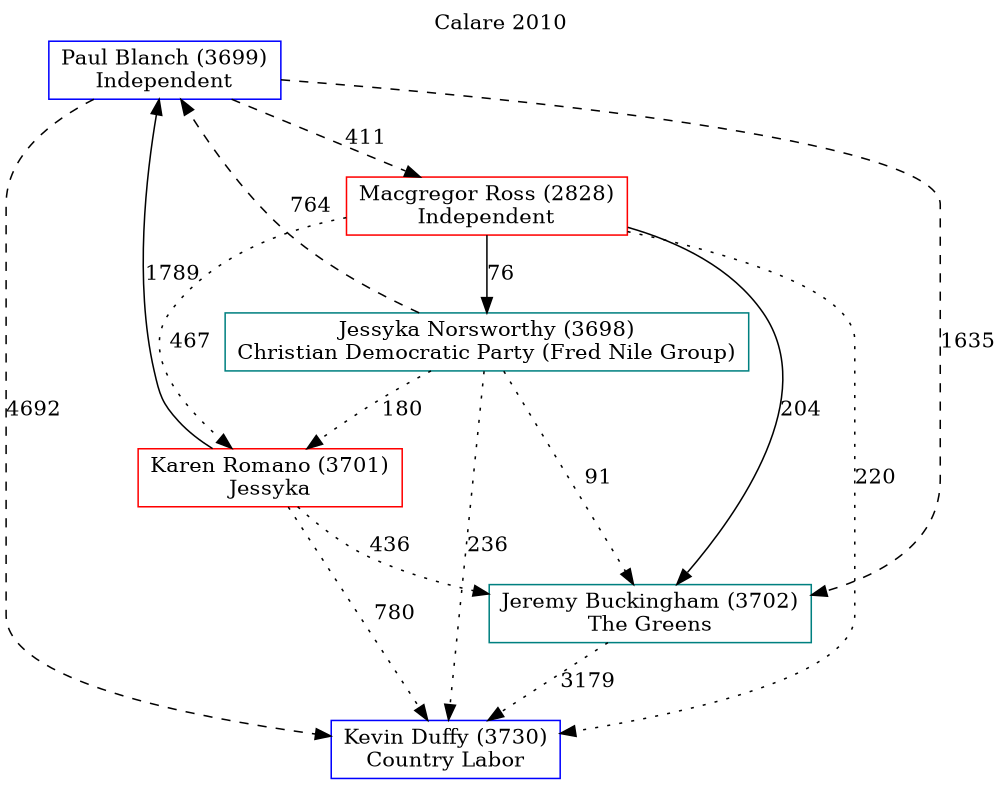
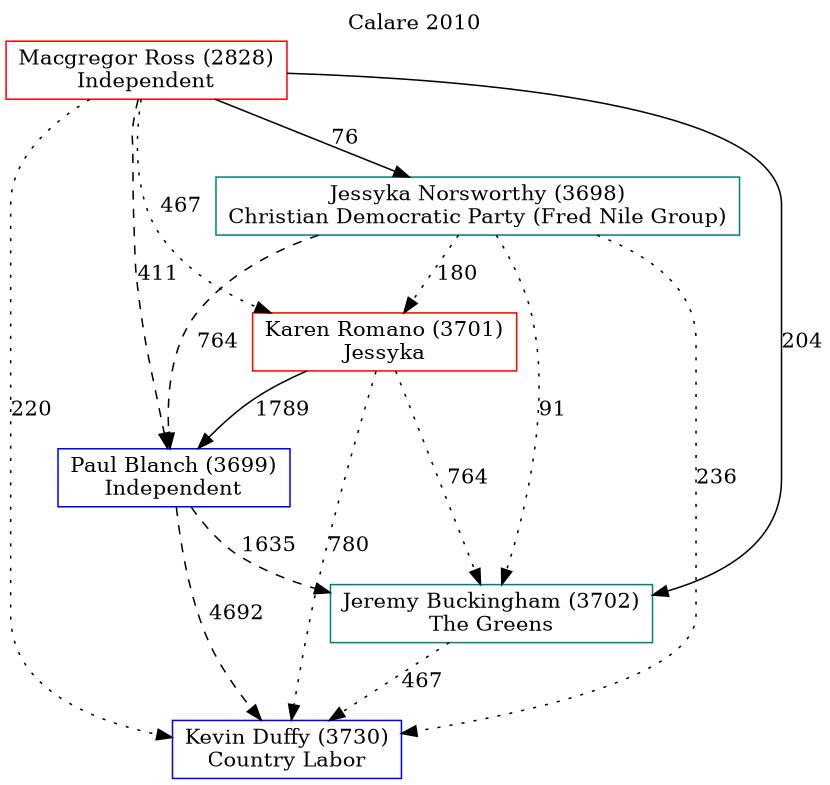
(319, 135) -> (136, 267)
(391, 546) -> (469, 478)
(588, 682) -> (423, 682)
